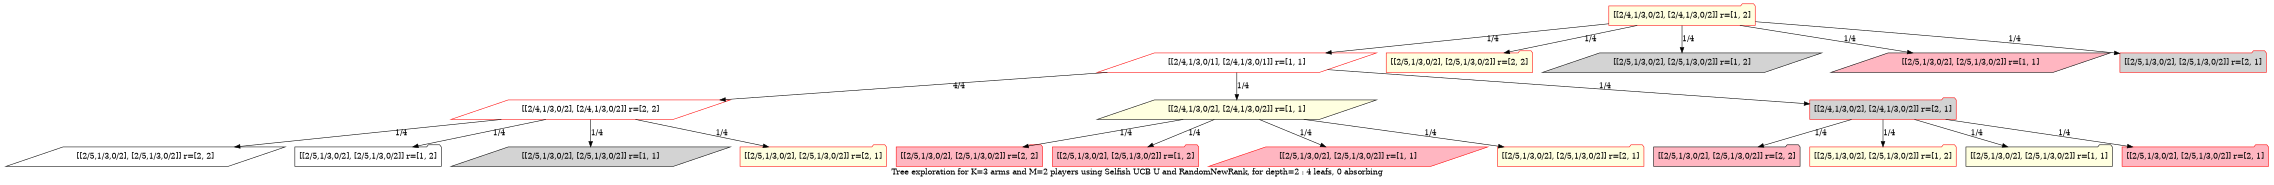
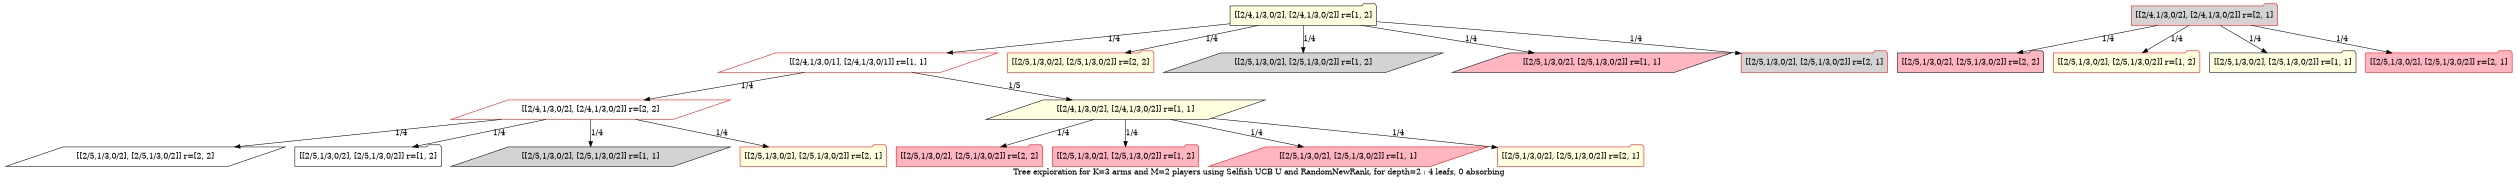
(1682, 16) -> (1303, 16)
(959, 86) -> (747, 86)
(1243, 86) -> (1014, 86)
(1566, 87) -> none
